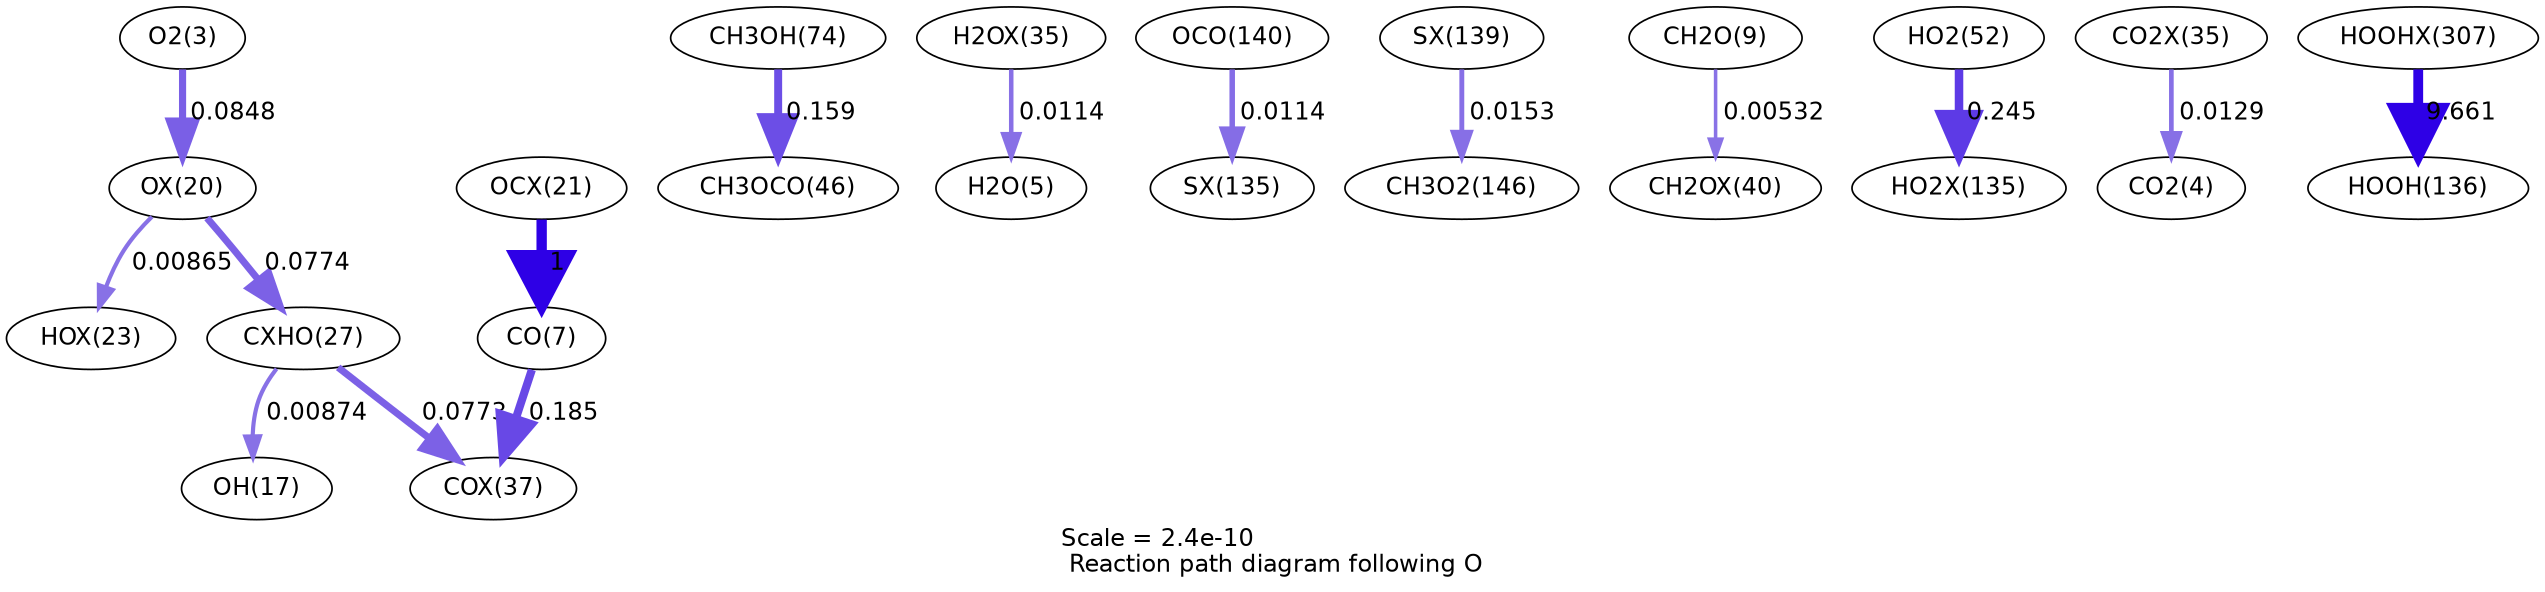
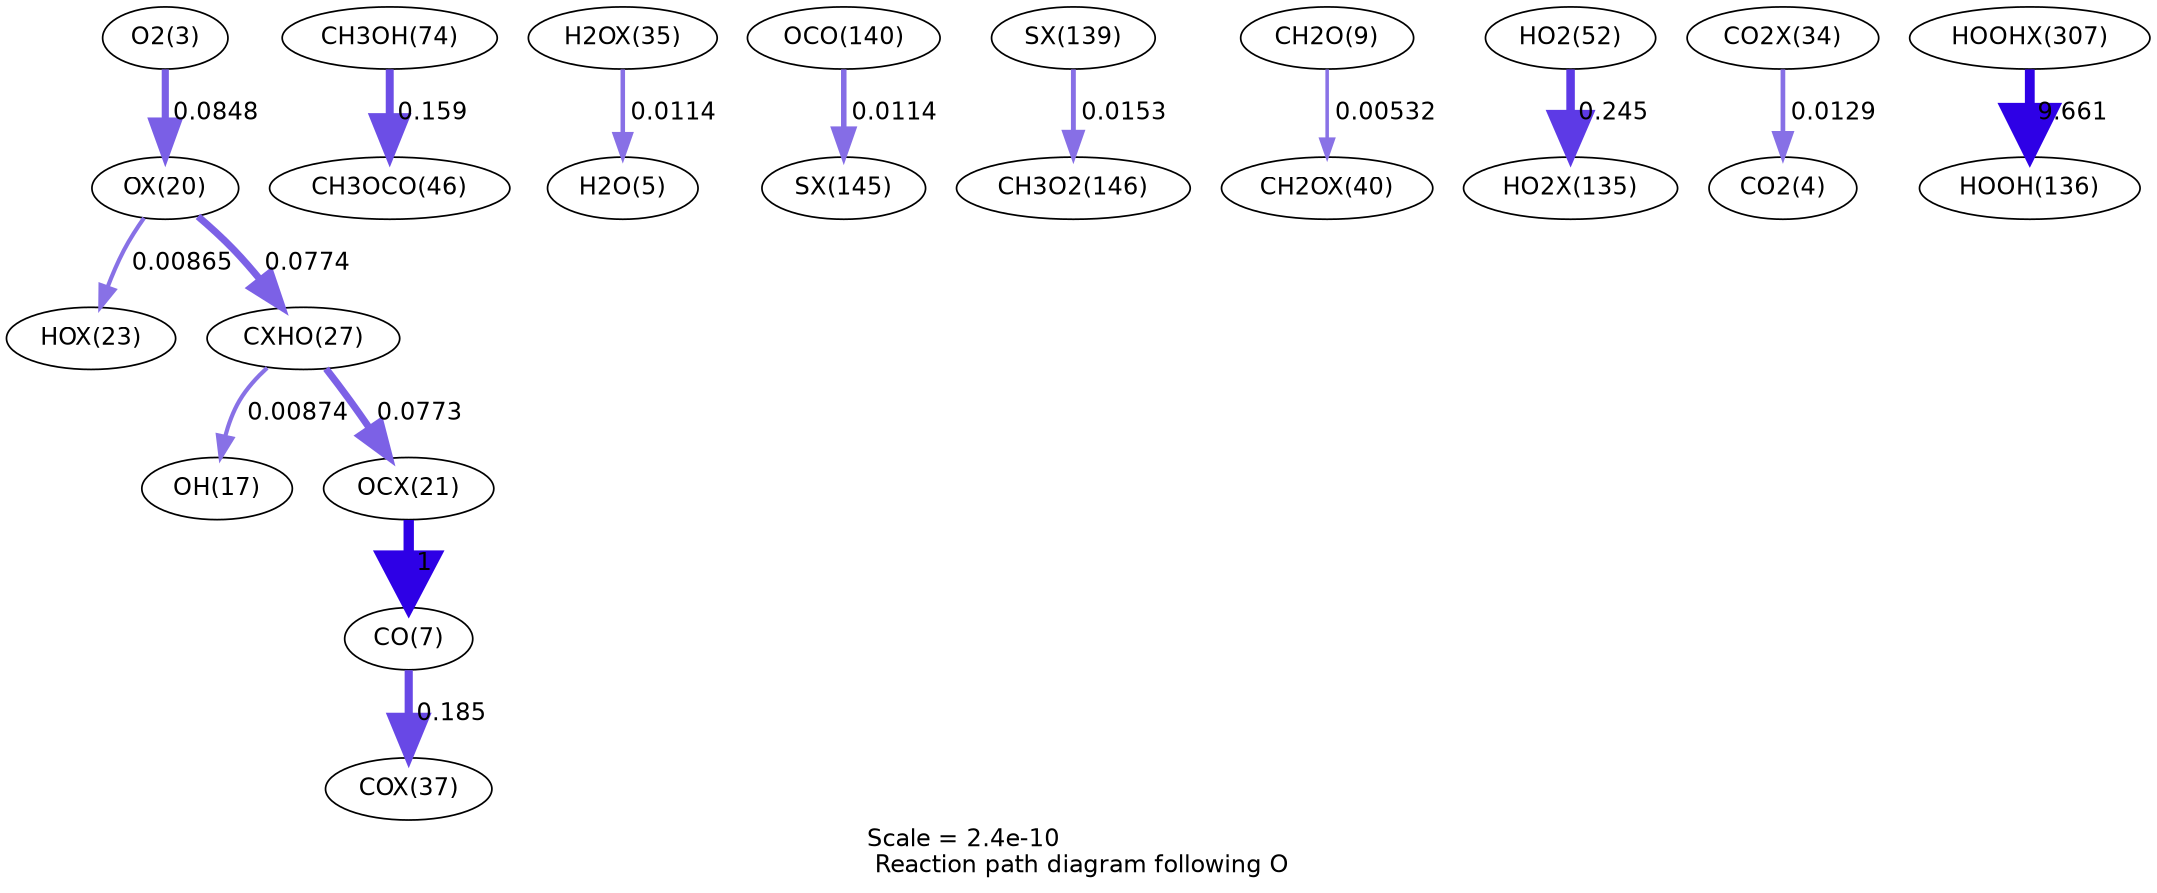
(2171, 38) -> (1783, 38)
(1232, 188) -> (844, 188)
(384, 403) -> (348, 398)
